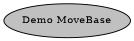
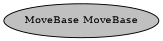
(67, 21) -> (81, 21)
